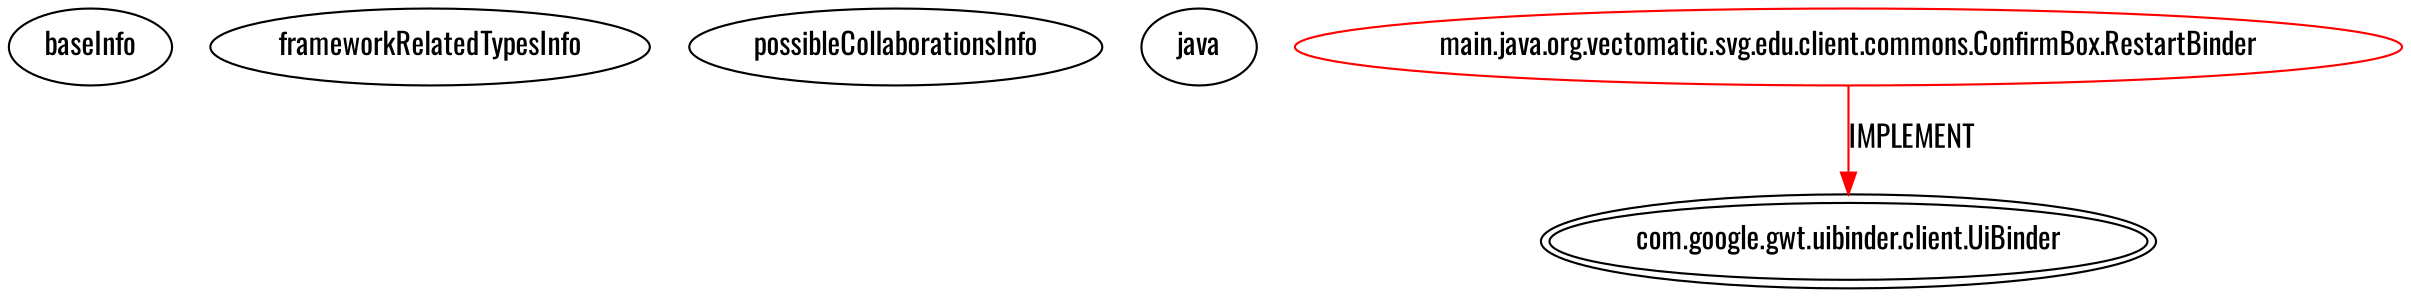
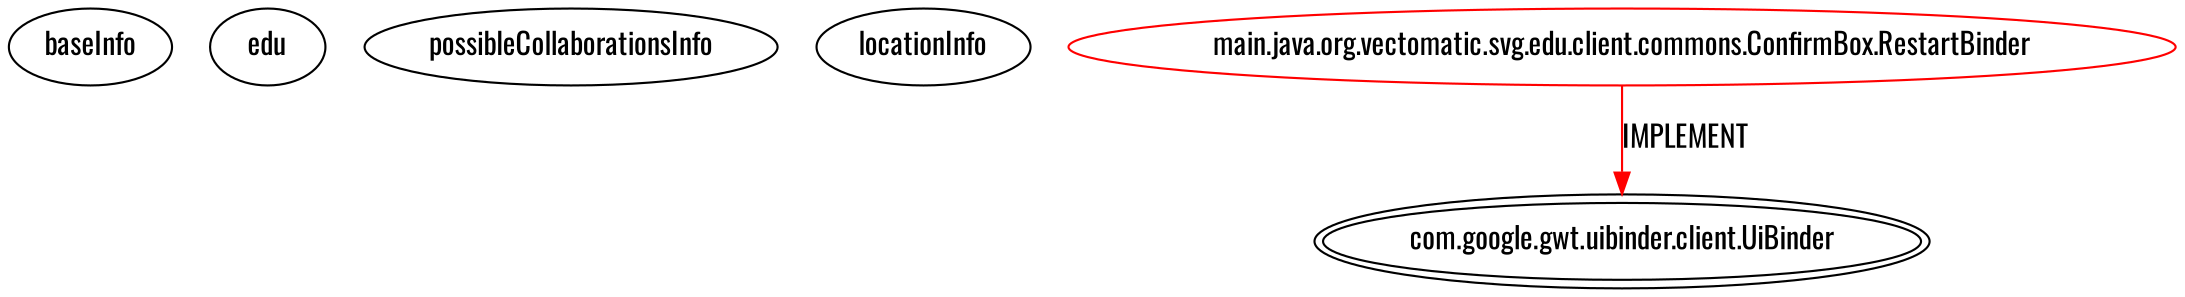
(430, 47) -> (268, 47)
(1199, 47) -> (924, 47)
